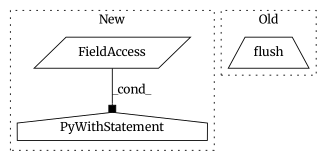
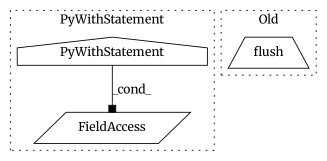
(112, 20) -> (112, 20)
(112, 86) -> (112, 84)
